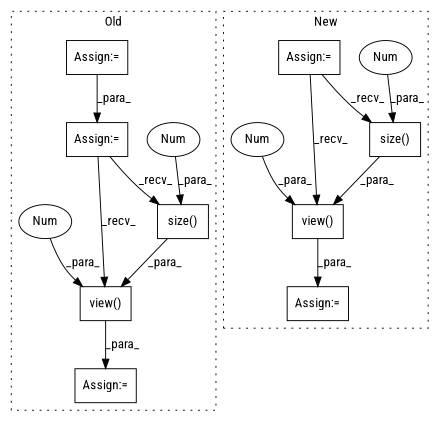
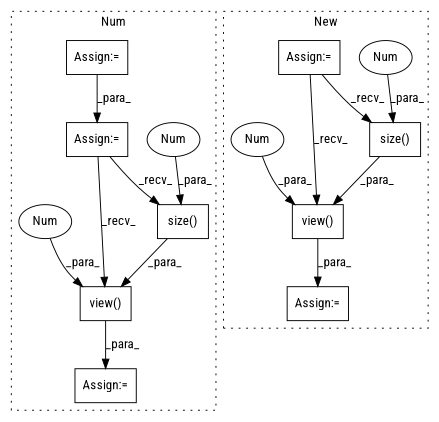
(114, 22) -> (114, 22)
